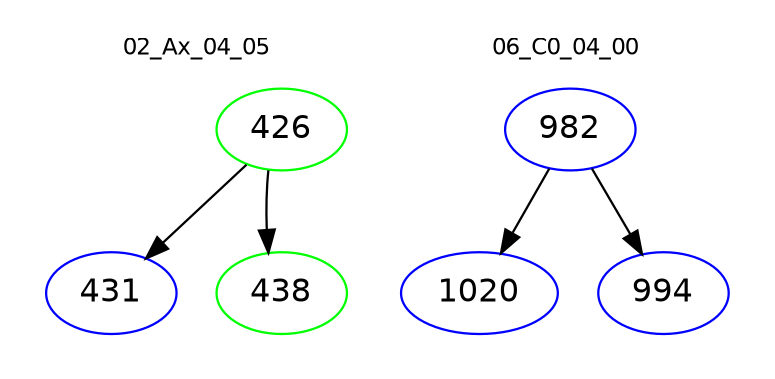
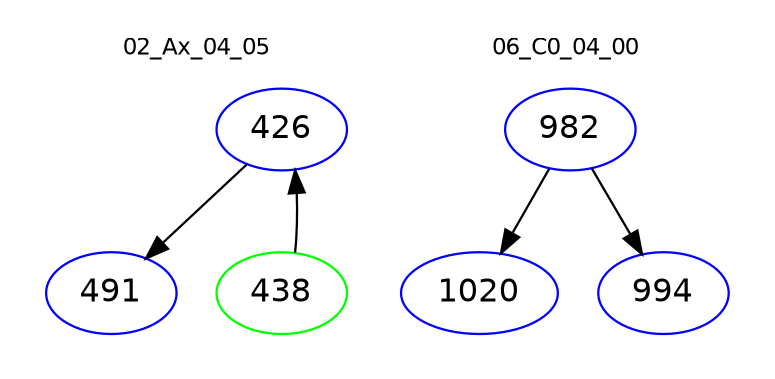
(282, 130) -> (282, 130)
(267, 200) -> (297, 223)
(111, 293) -> (111, 293)
